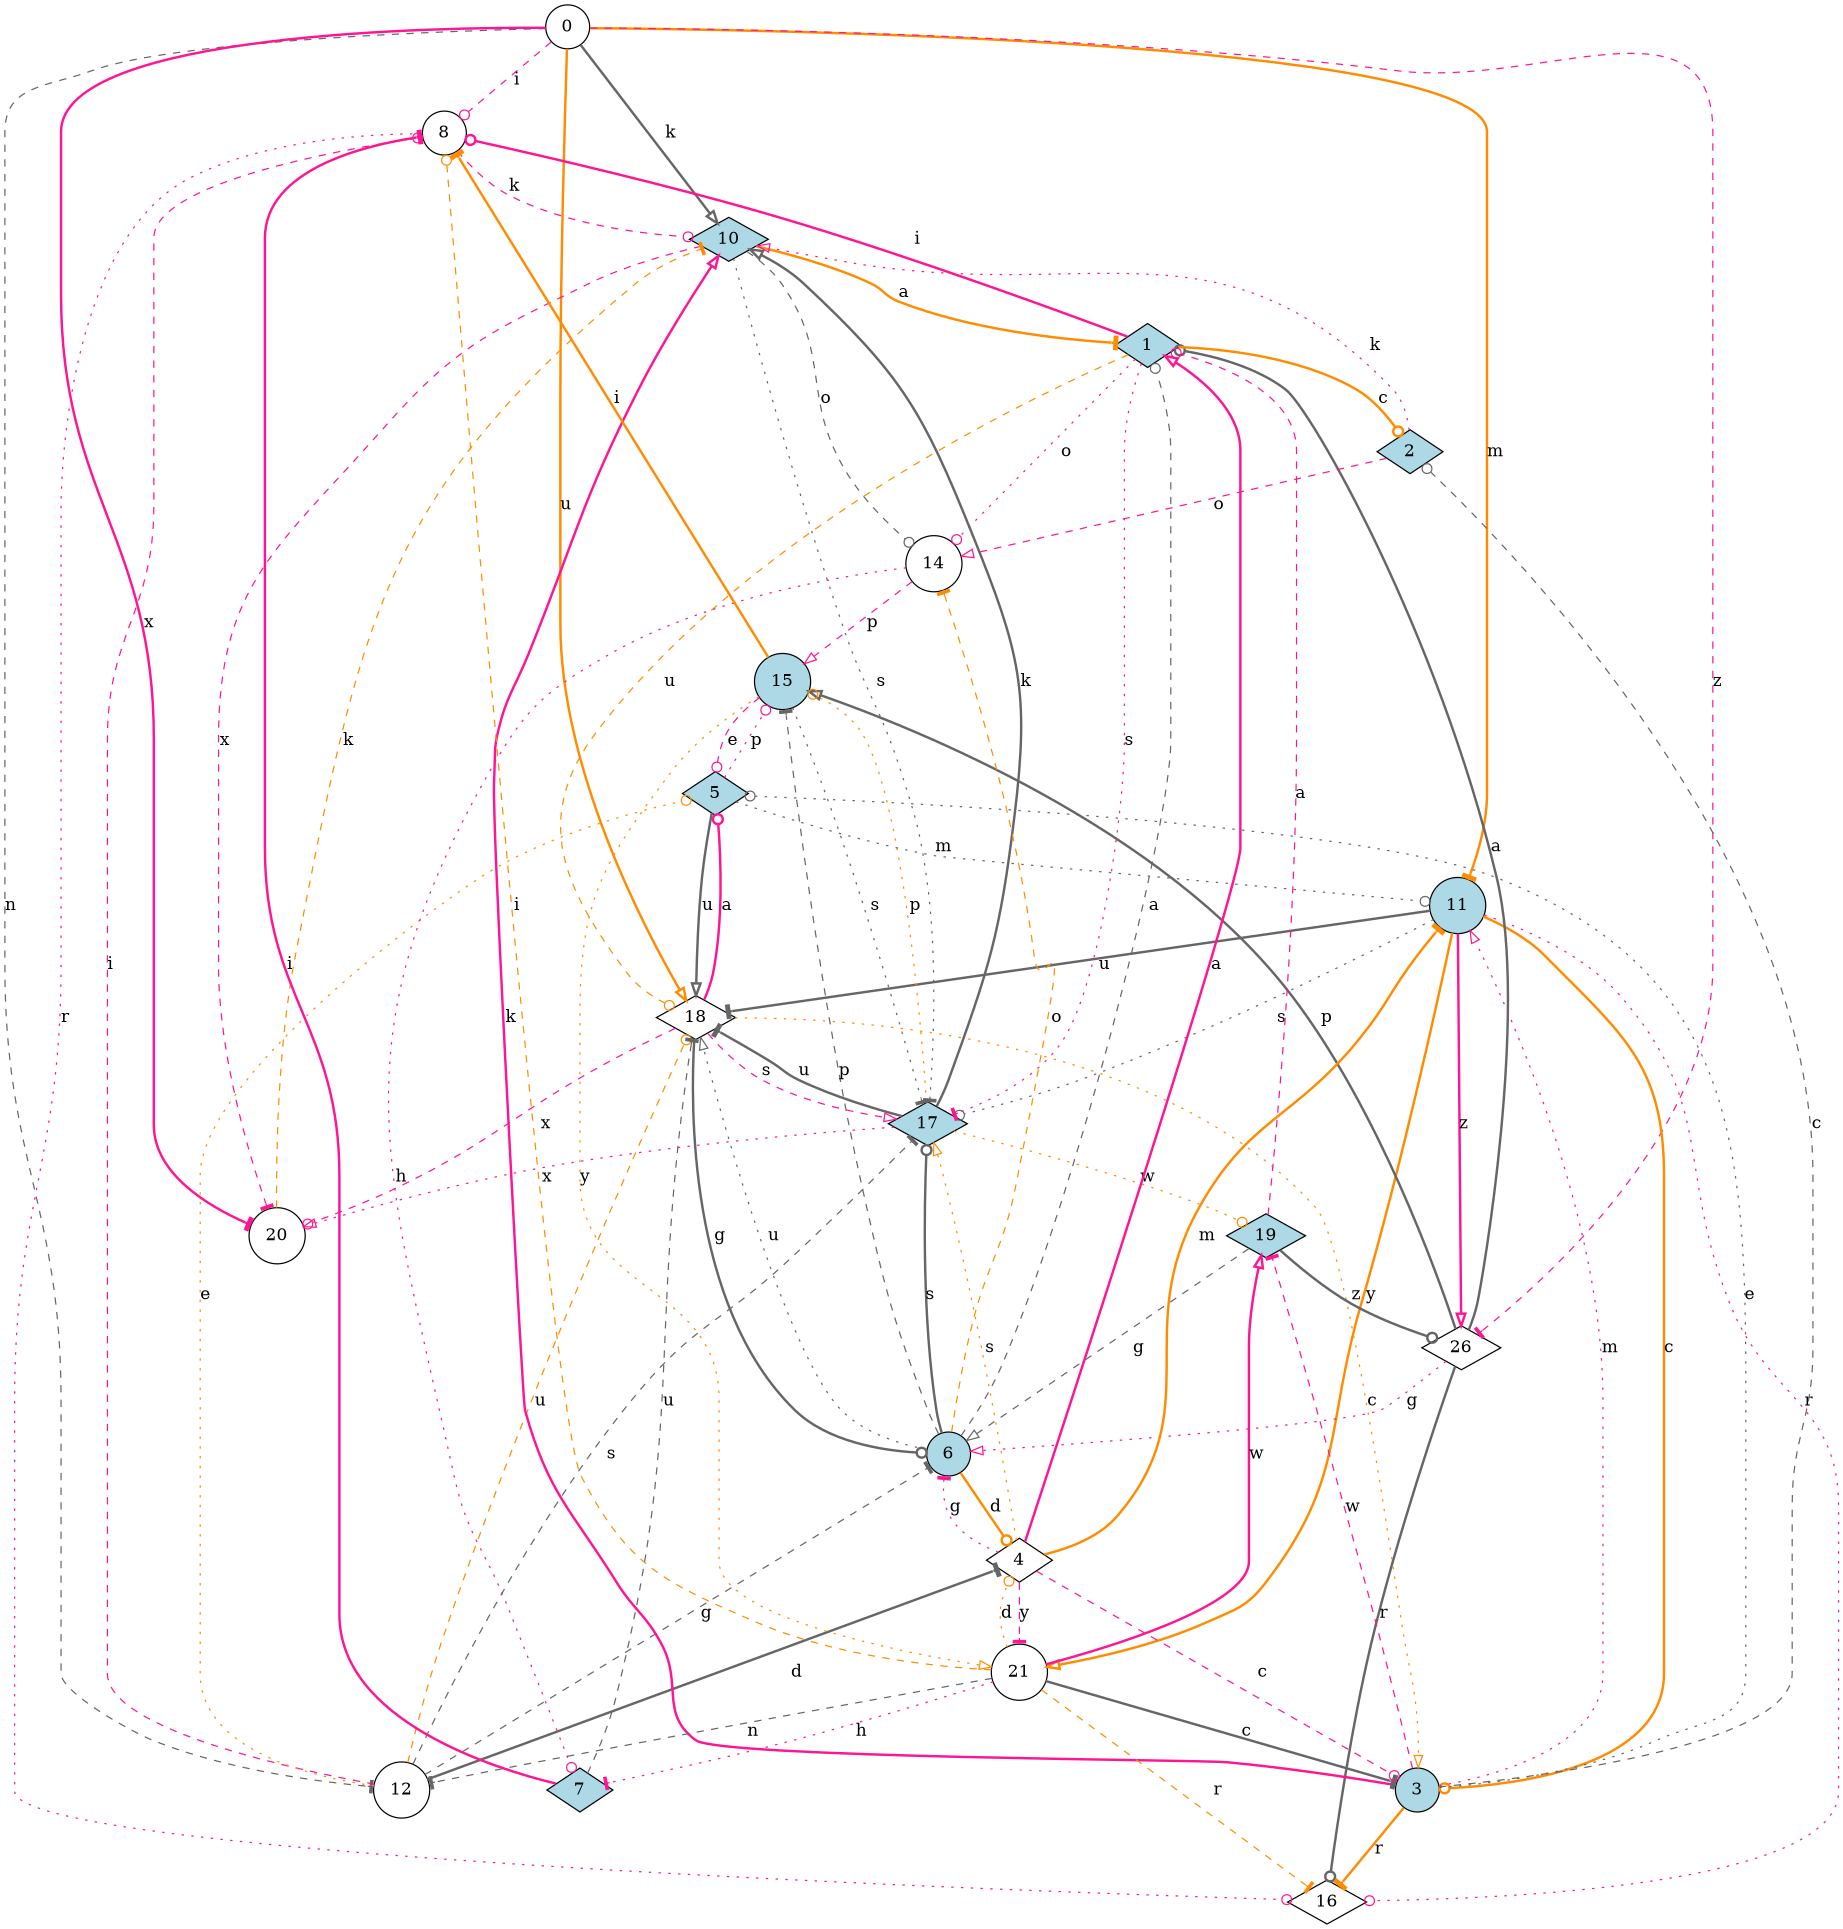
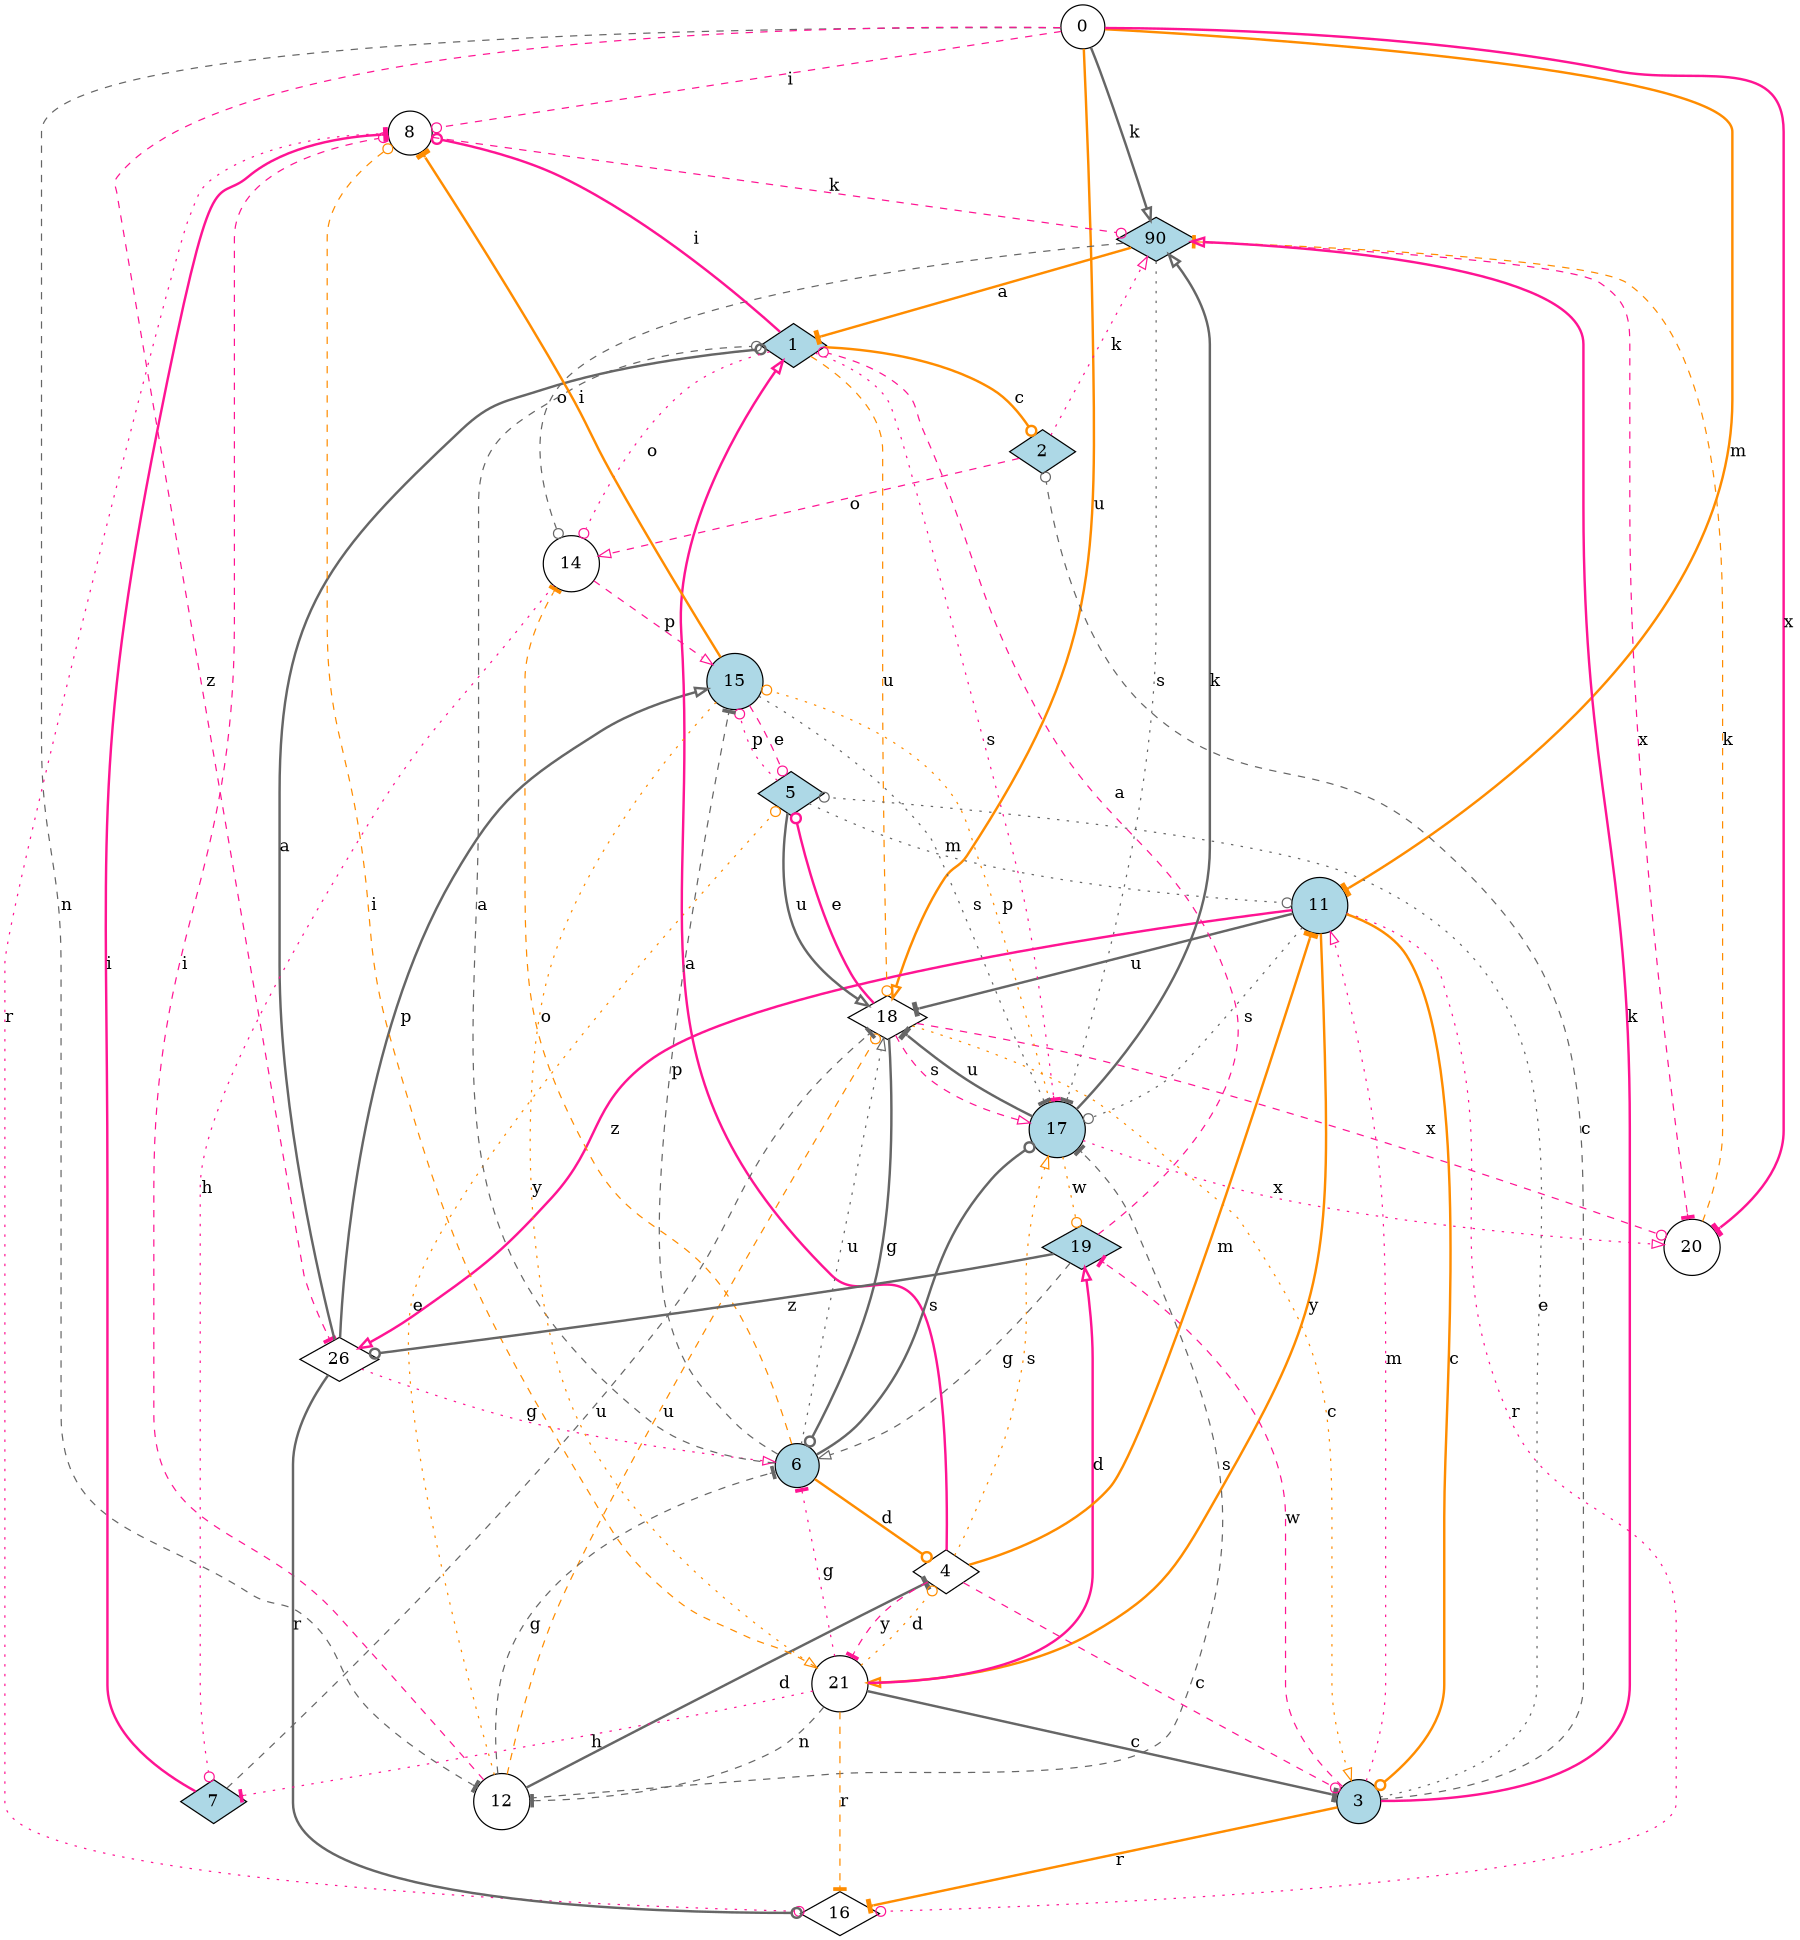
(729, 239) -> (1156, 239)
(727, 906) -> (837, 906)
(928, 1124) -> (1057, 1130)
(1257, 1454) -> (1099, 1466)
(958, 1527) -> (819, 1575)
